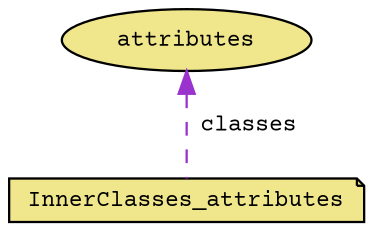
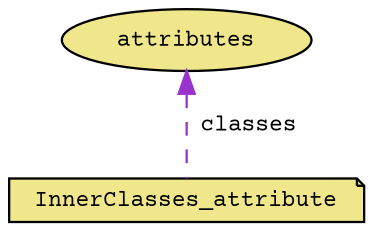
(187, 200) -> (187, 200)
